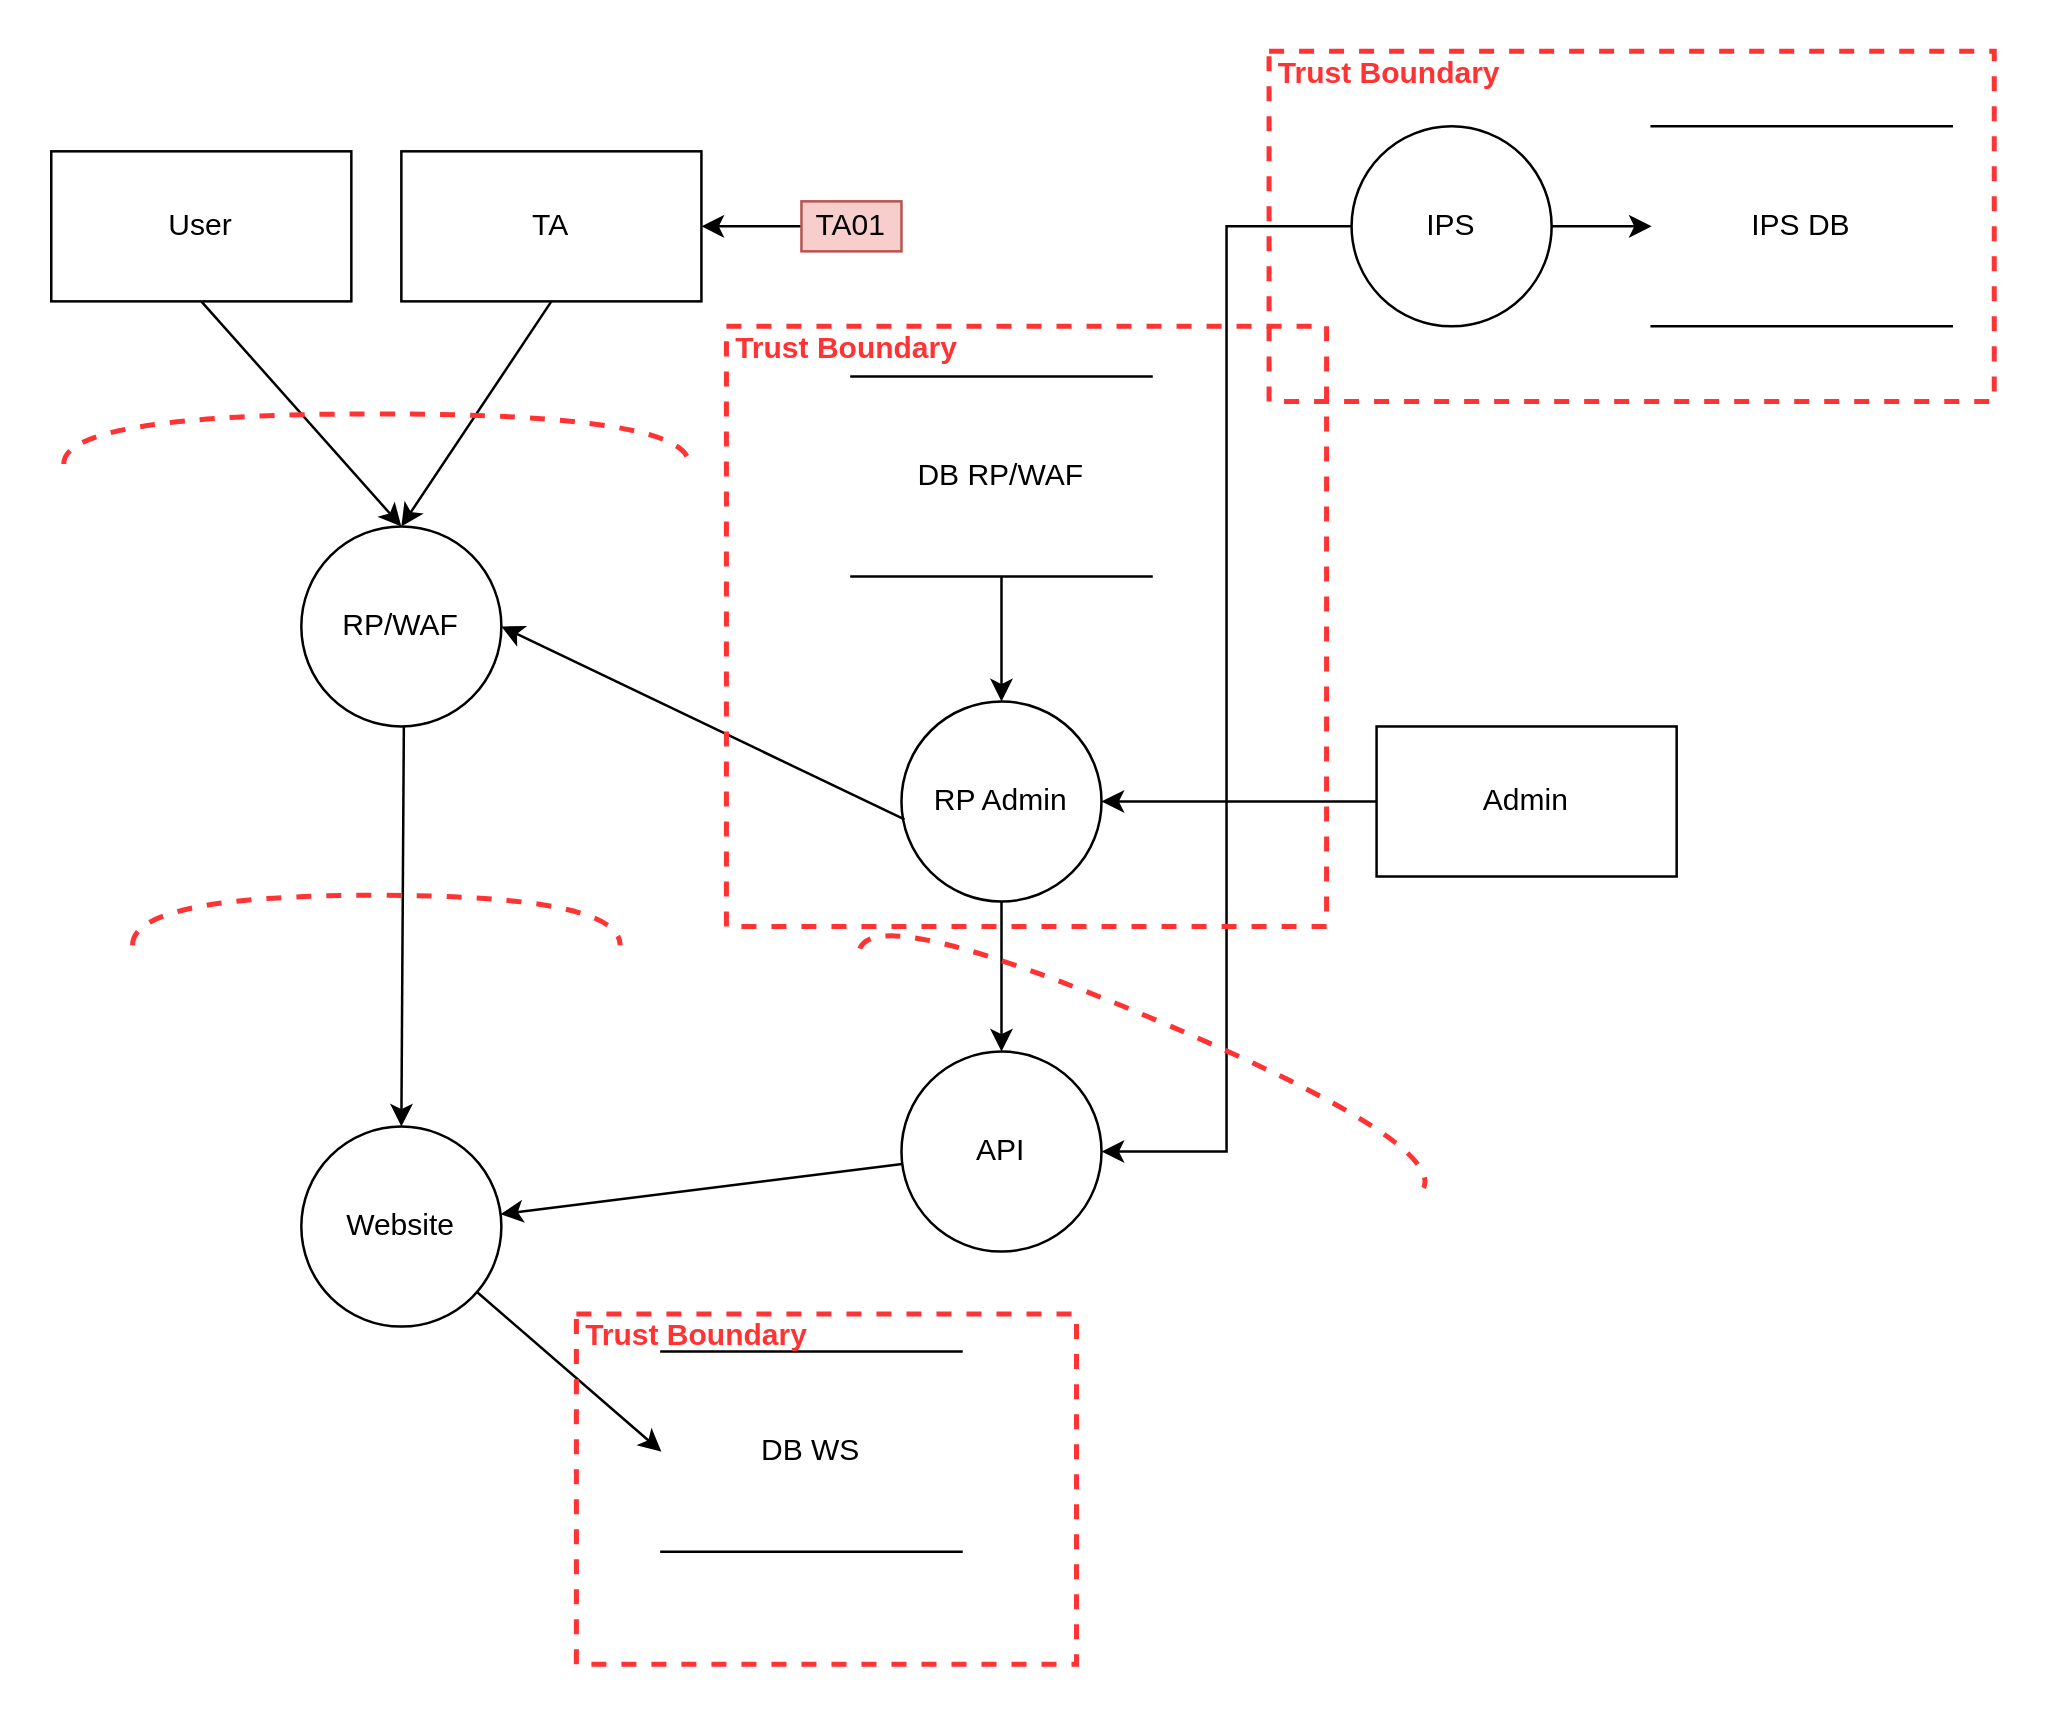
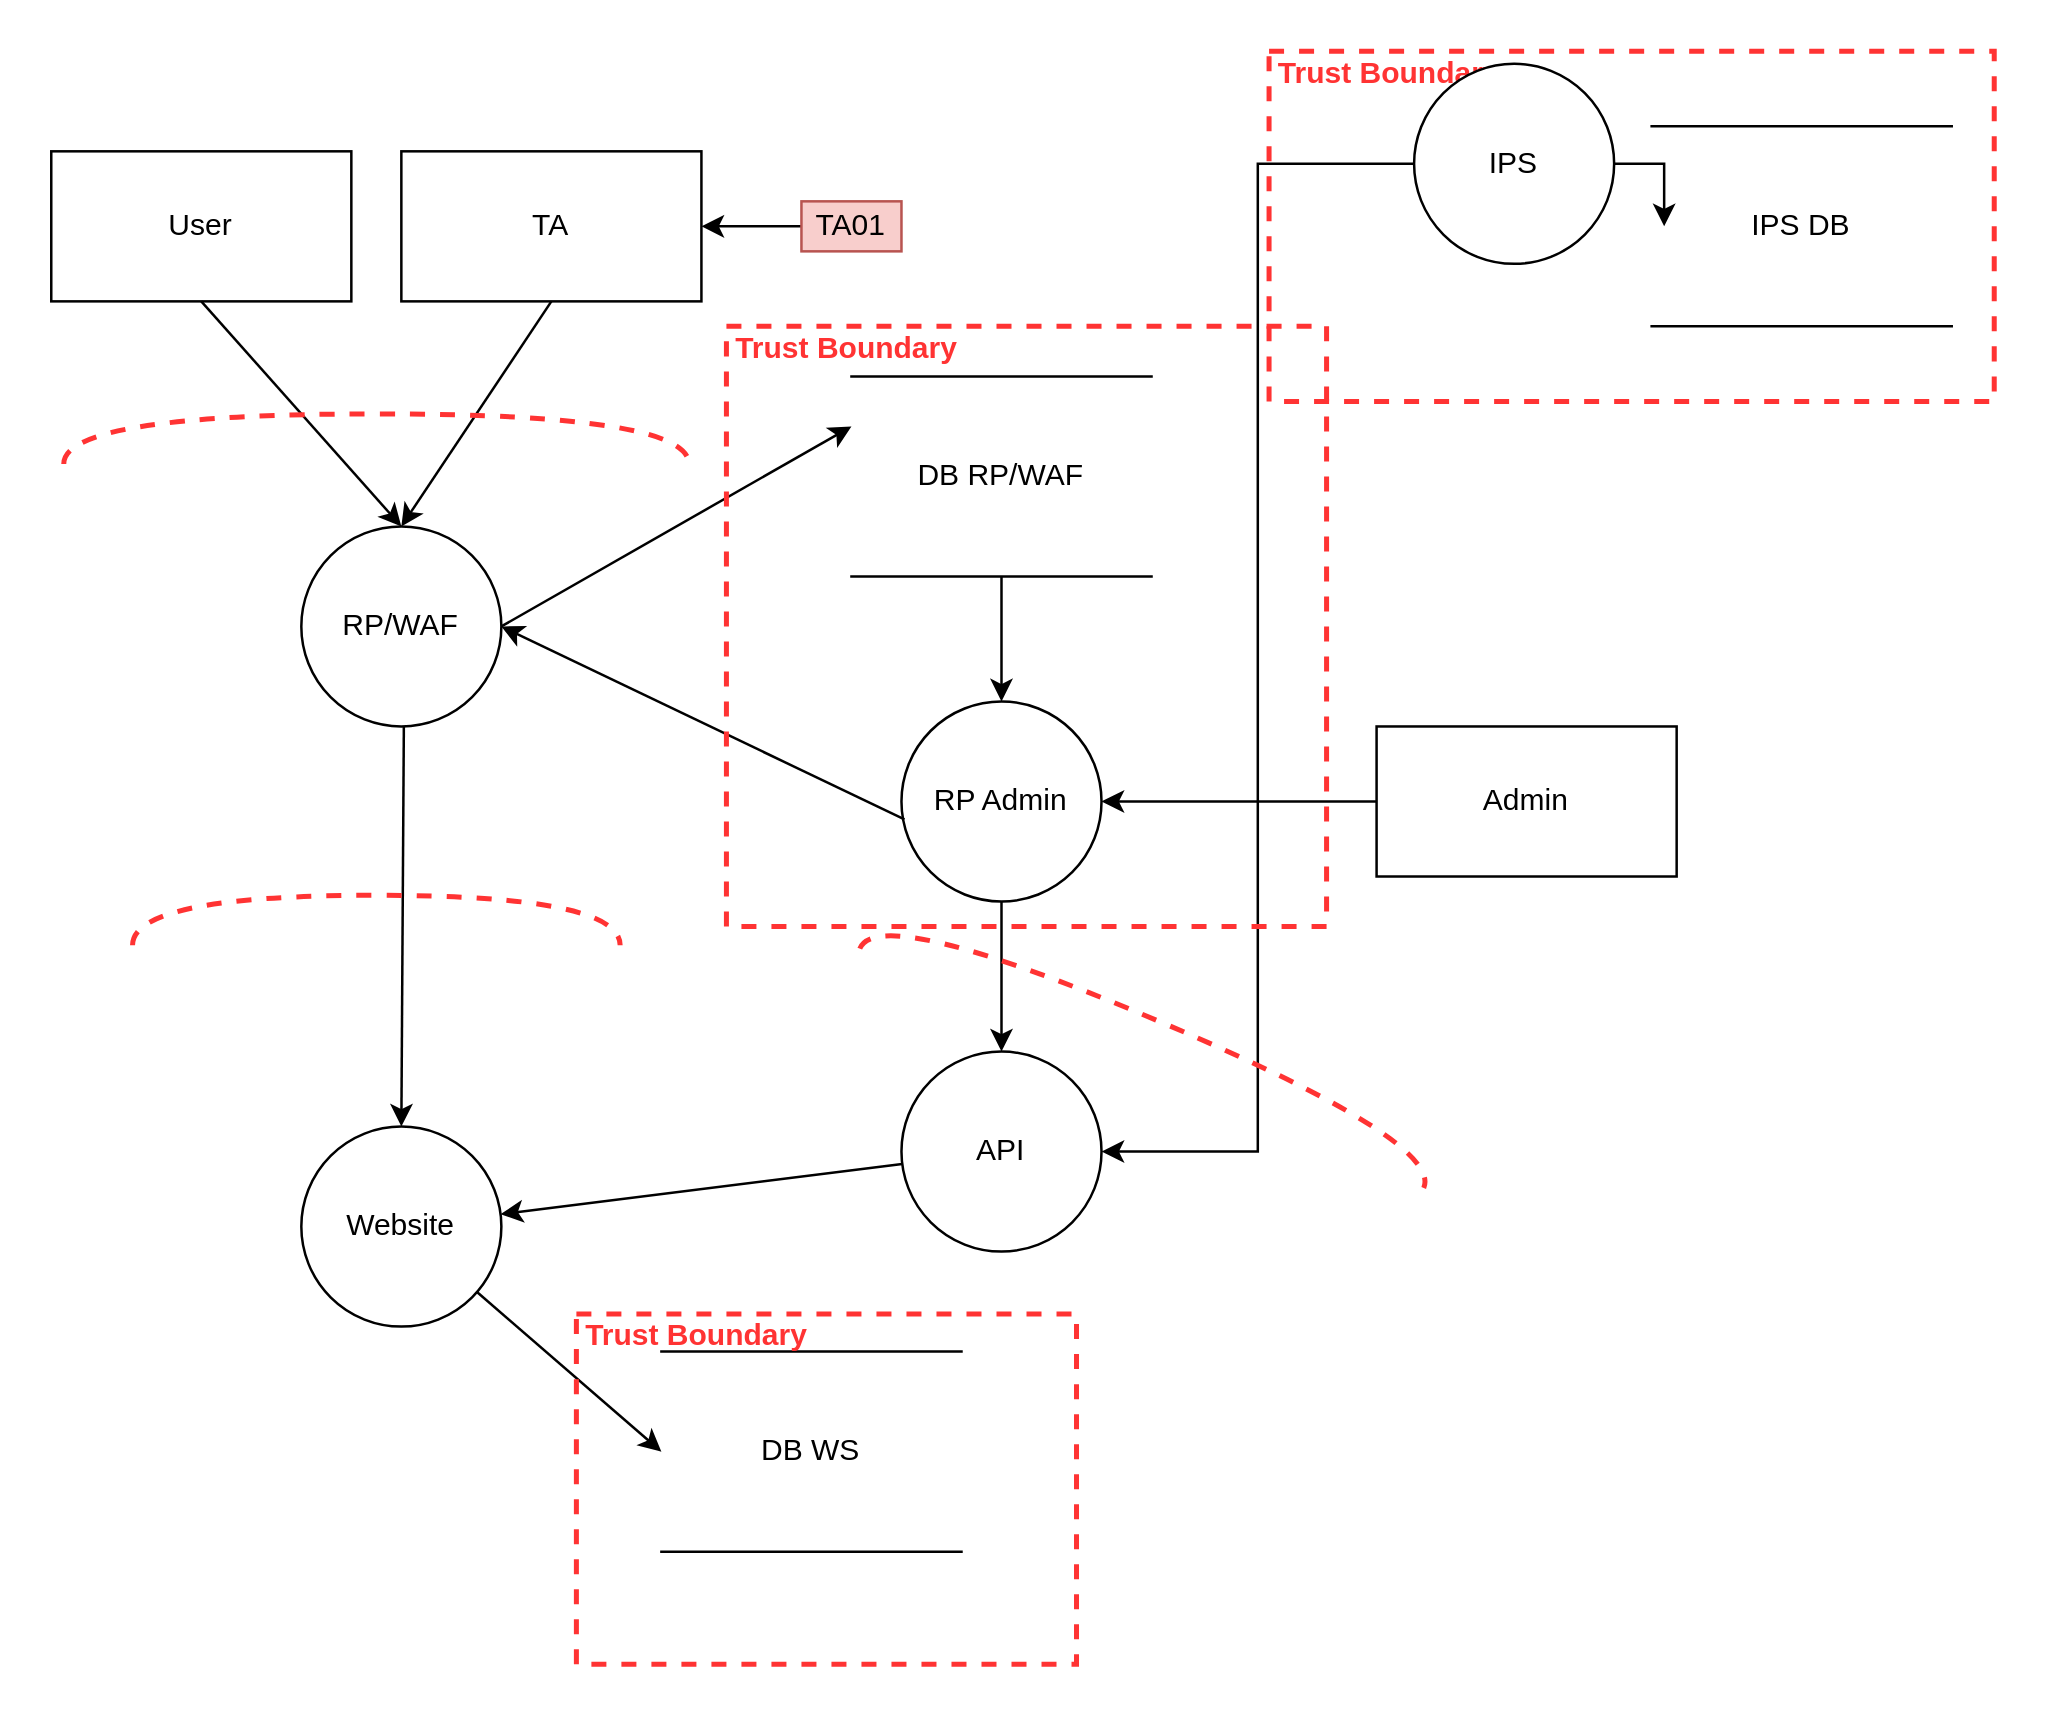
(1451, 226) -> (1514, 164)
none -> (669, 530)
